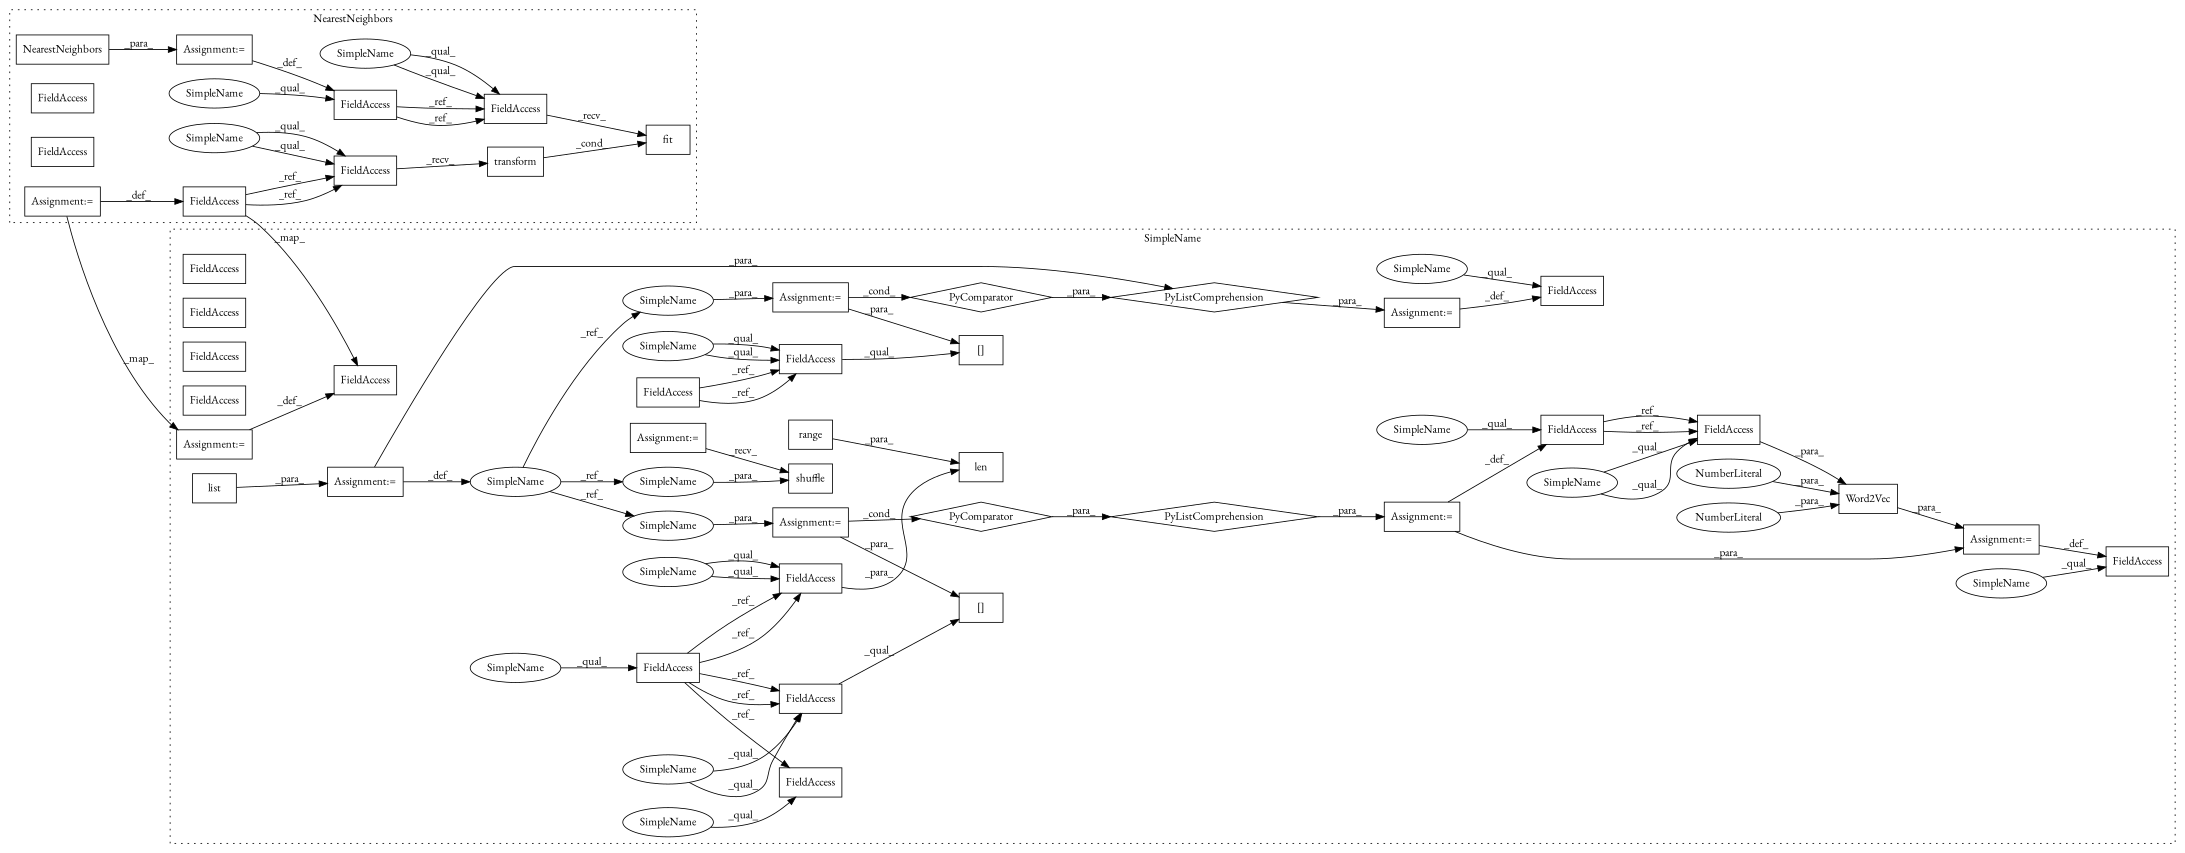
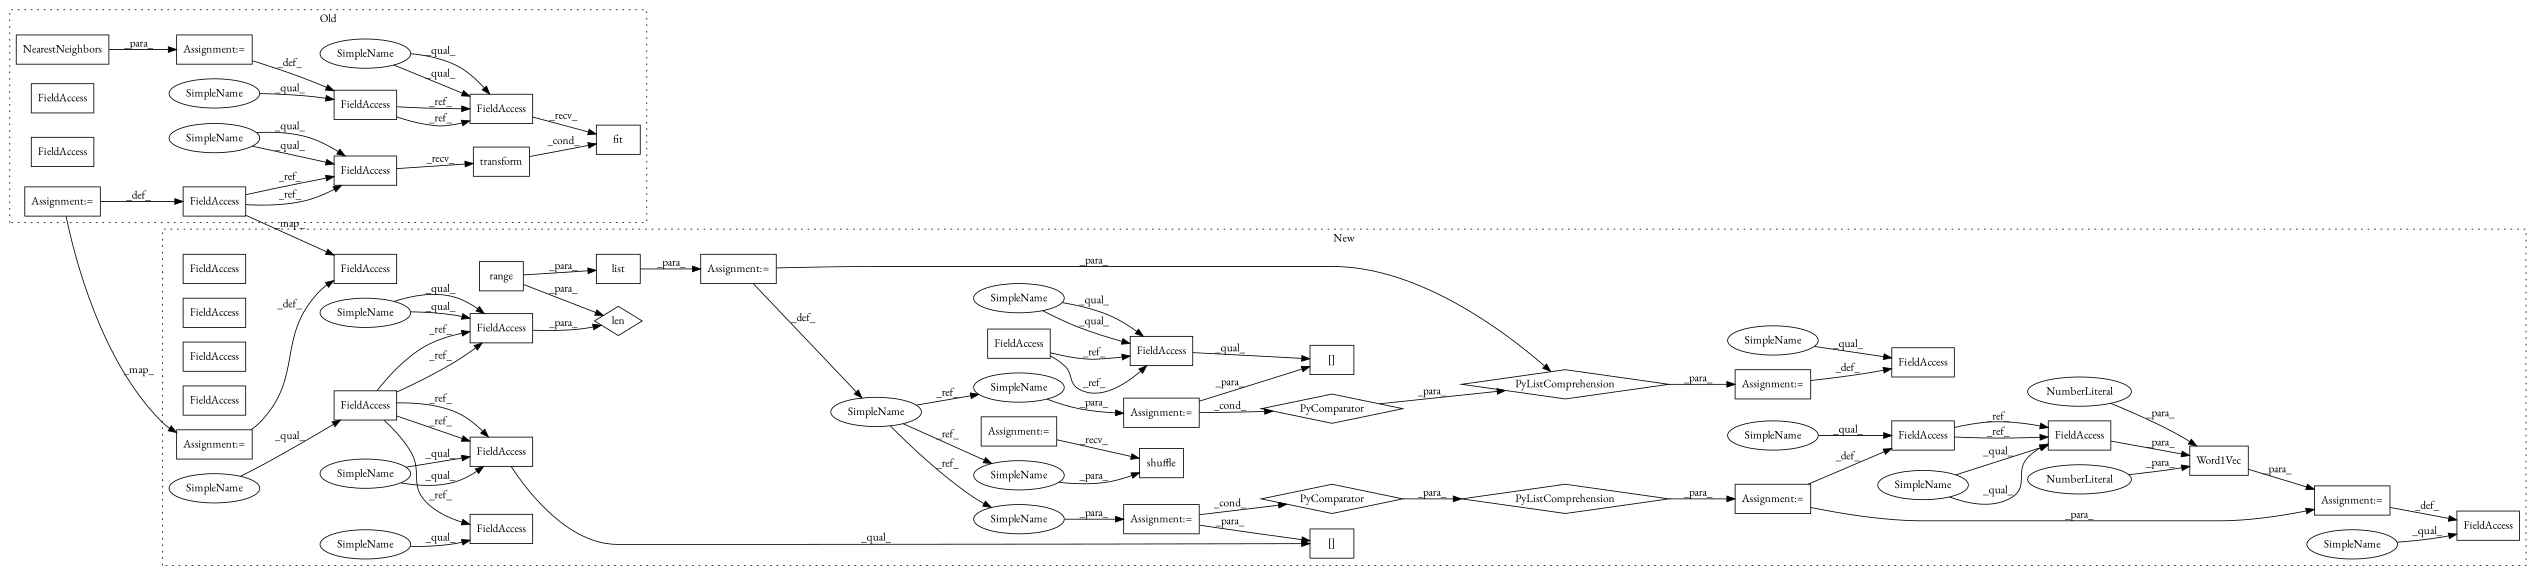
(353, 19) -> (328, 19)
(1173, 238) -> (1344, 238)
none -> (556, 273)
(981, 467) -> (618, 321)
(1868, 499) -> (2219, 461)
